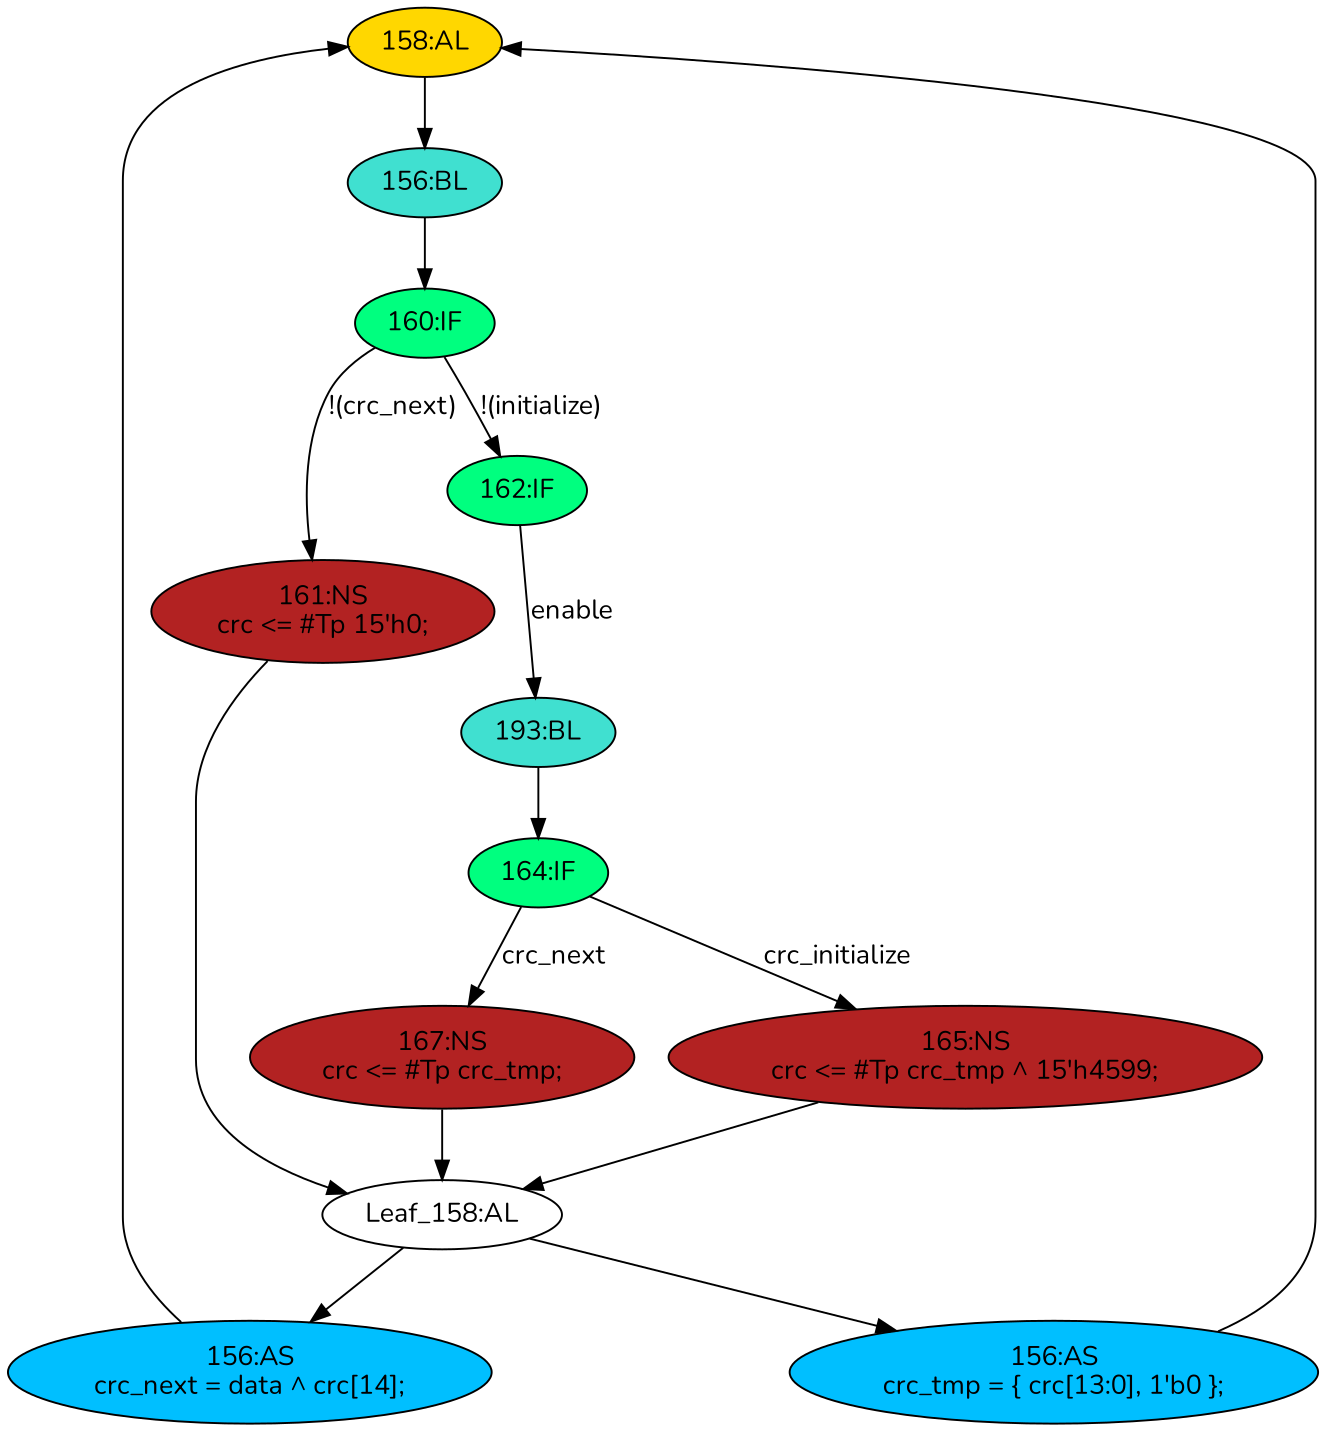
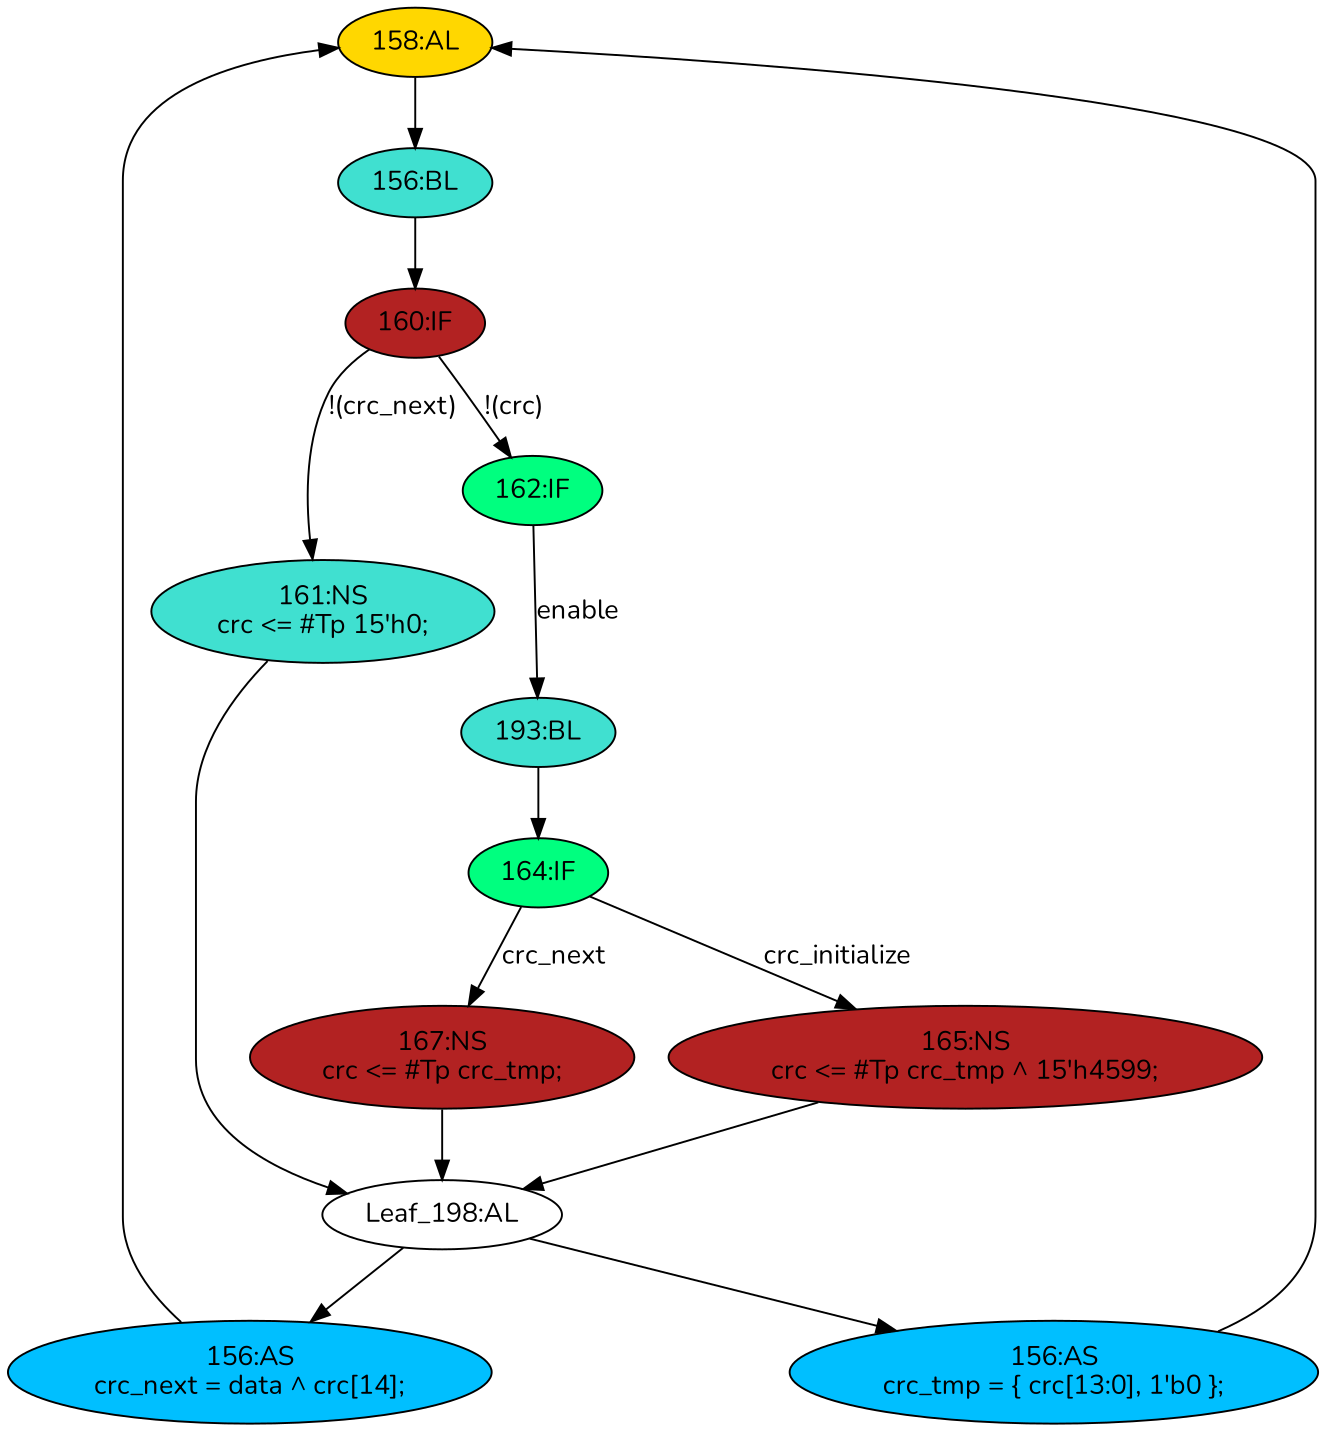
(425, 323) -> (415, 323)
(542, 407) -> (514, 407)
(323, 611) -> (323, 611)
(442, 1215) -> (442, 1215)
